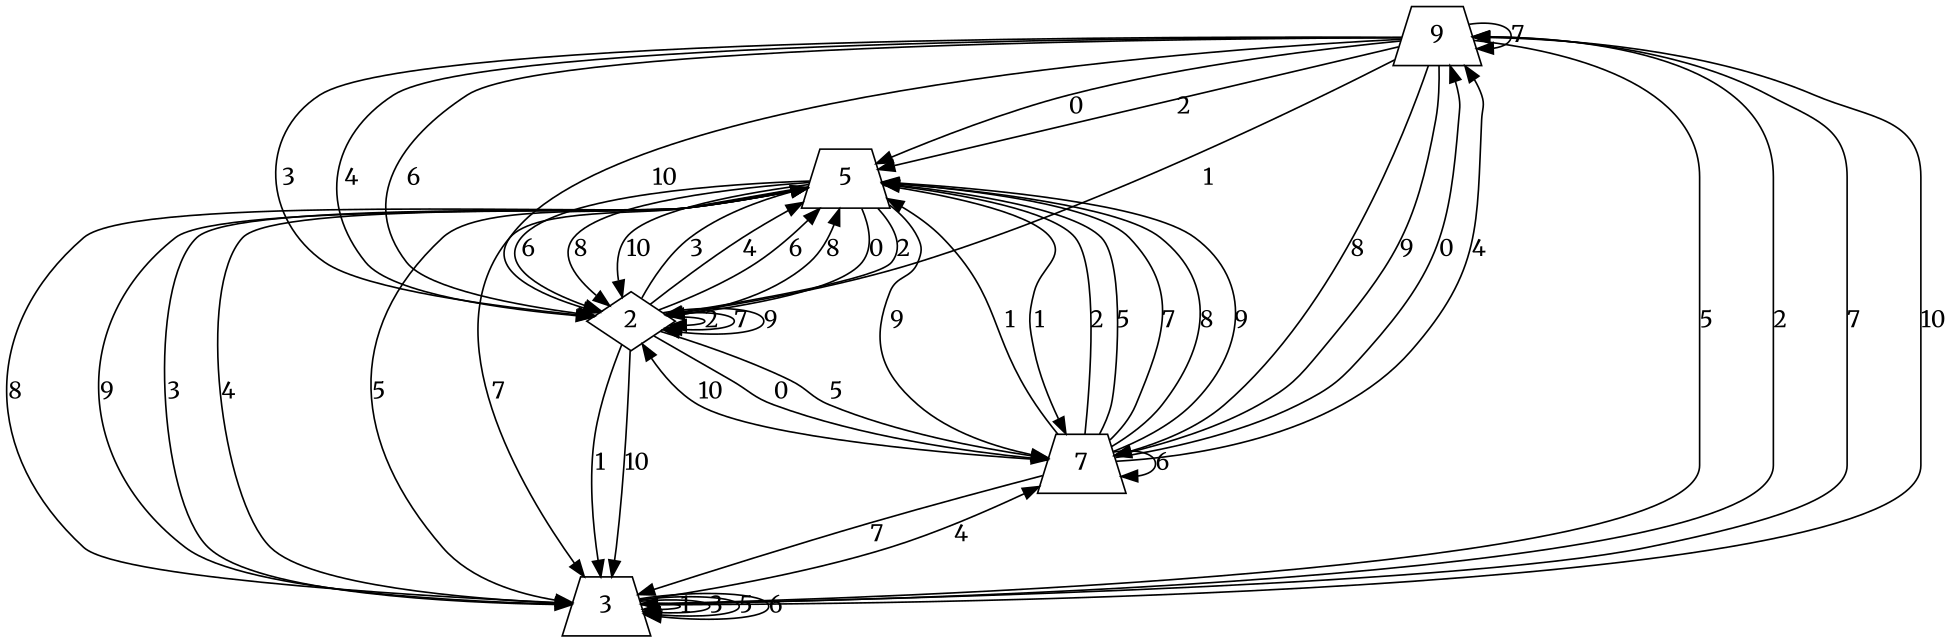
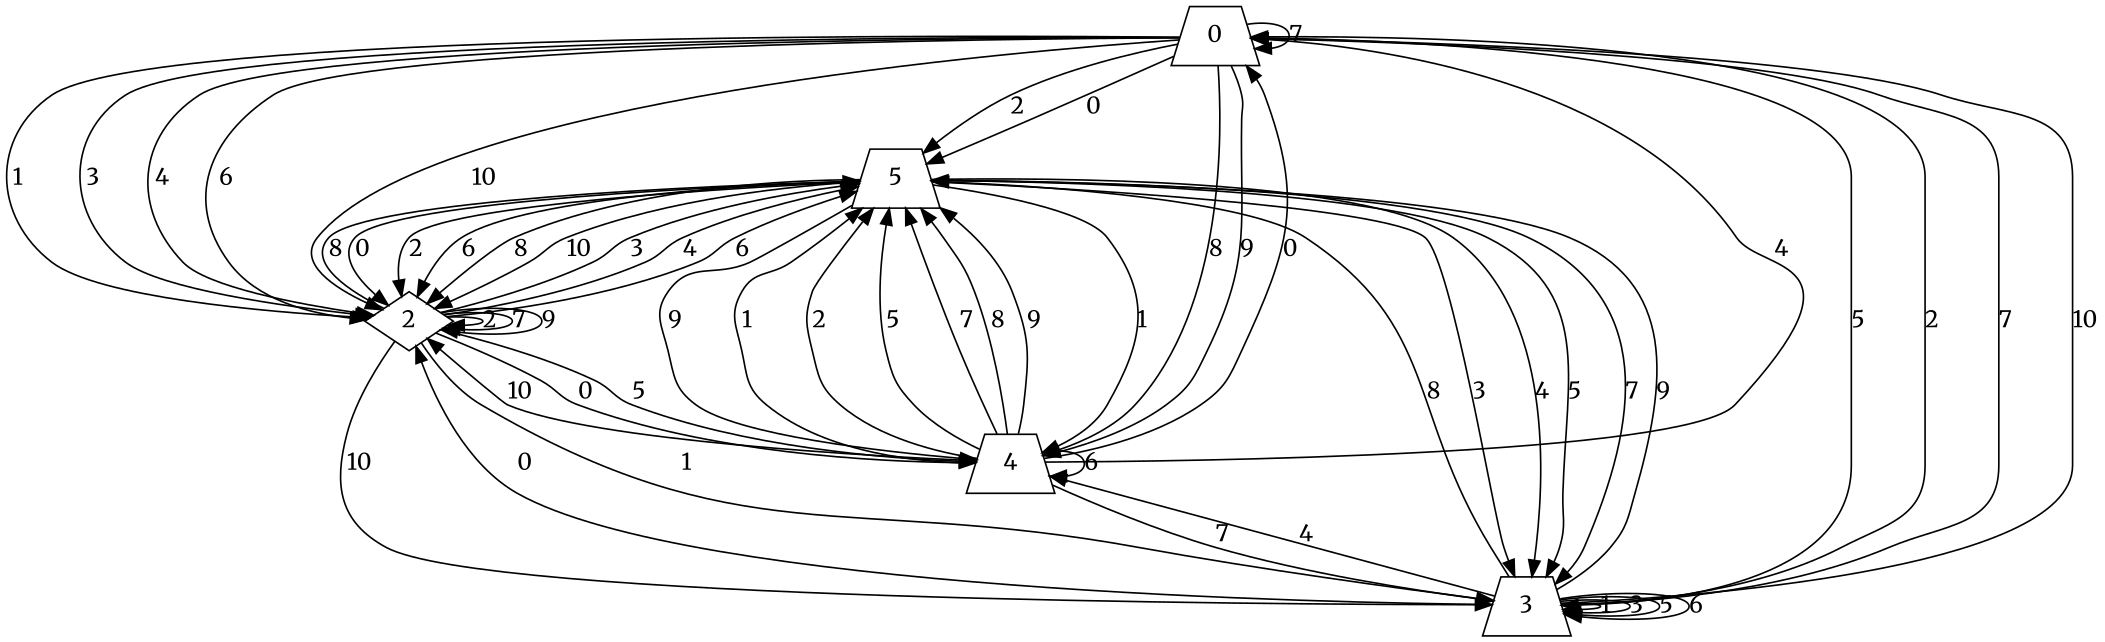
(1437, 36) -> (1215, 36)
(1082, 464) -> (1011, 464)
none -> (917, 576)
